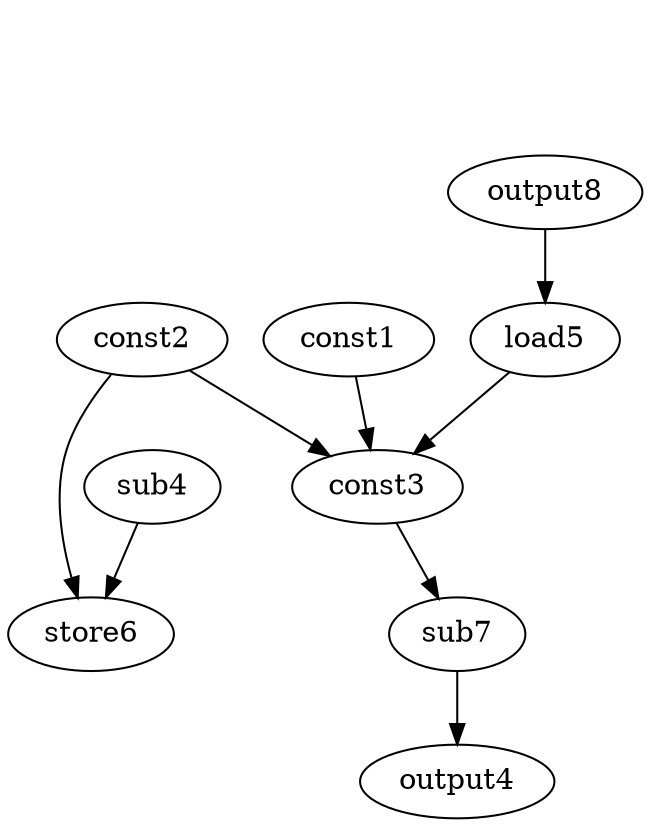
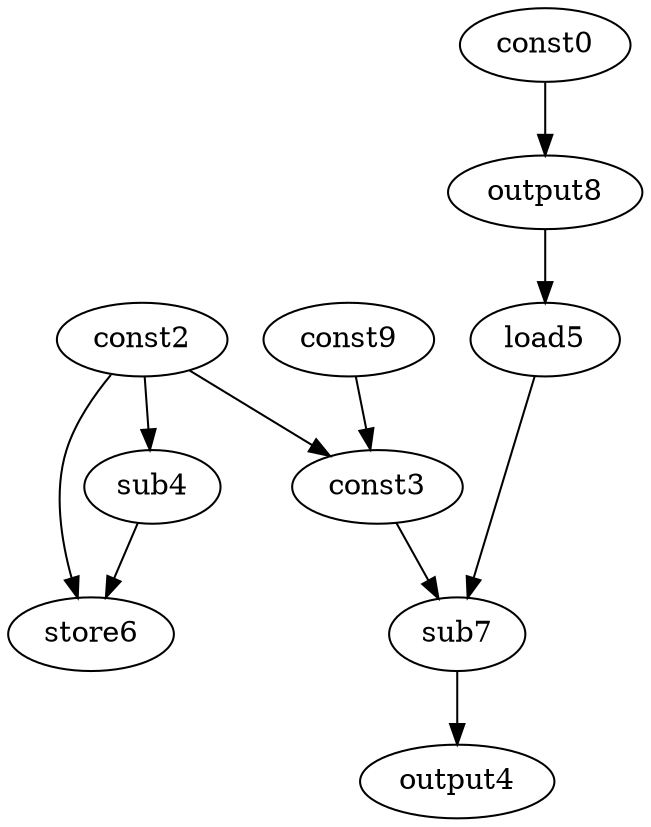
none -> (545, 45)
(349, 340) -> (349, 340)
none -> (147, 403)
(470, 406) -> (504, 477)
